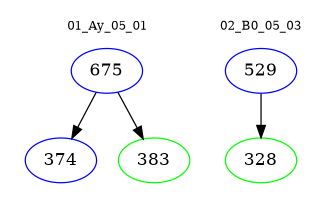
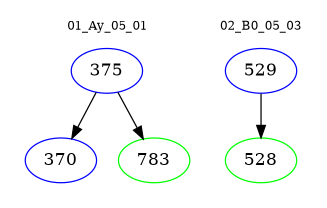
(107, 71) -> (107, 71)
(61, 160) -> (61, 160)
(154, 160) -> (154, 160)
(261, 160) -> (261, 160)
